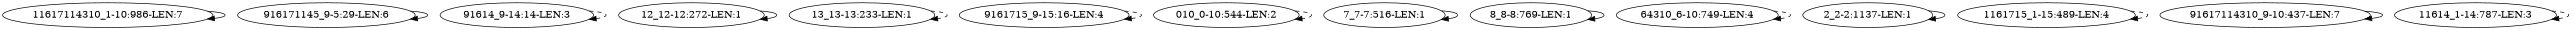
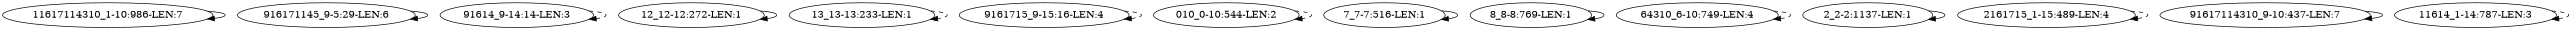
(2046, 15) -> (2046, 15)
